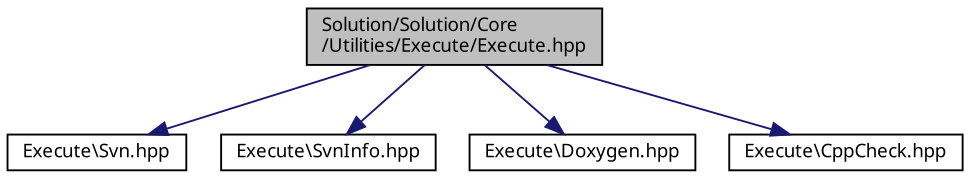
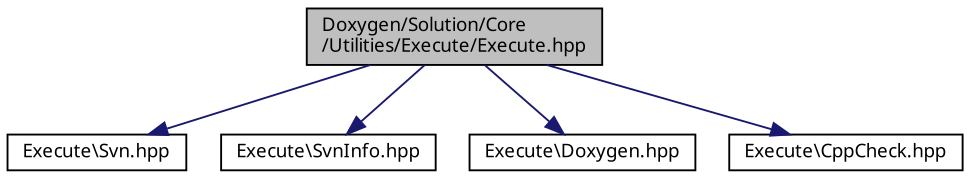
(454, 37) -> (454, 37)
